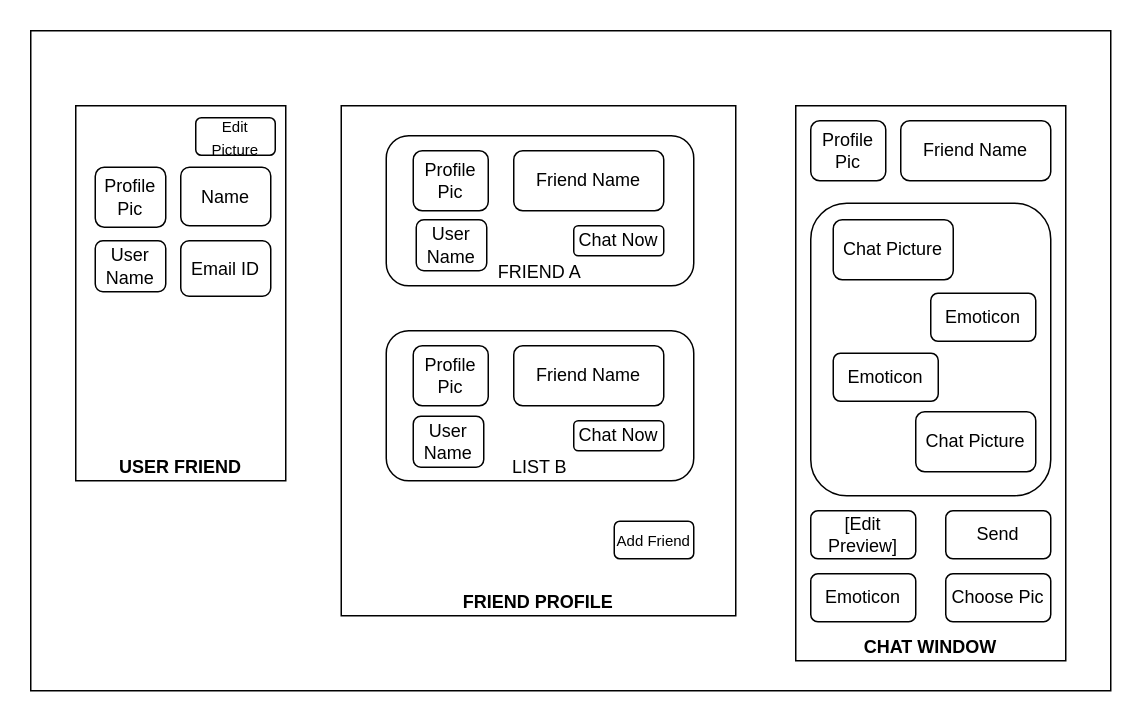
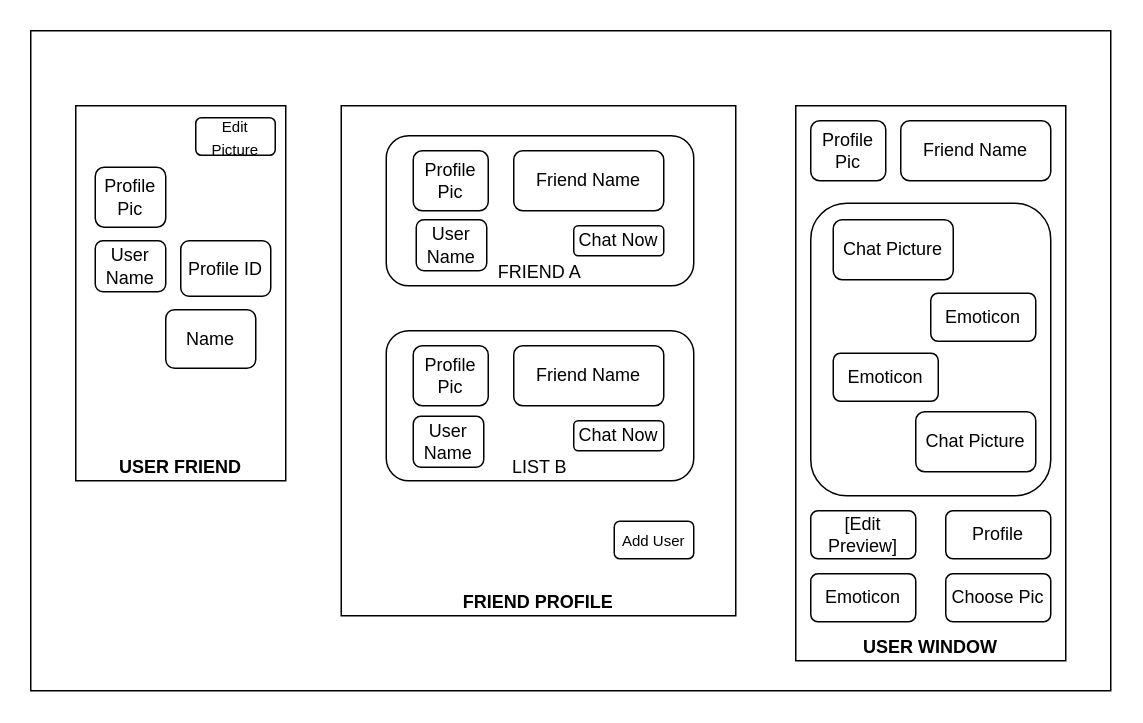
(226, 197) -> (211, 339)
(226, 269) -> (226, 269)
(998, 535) -> (998, 535)
(654, 541) -> (654, 541)
(931, 645) -> (931, 645)
